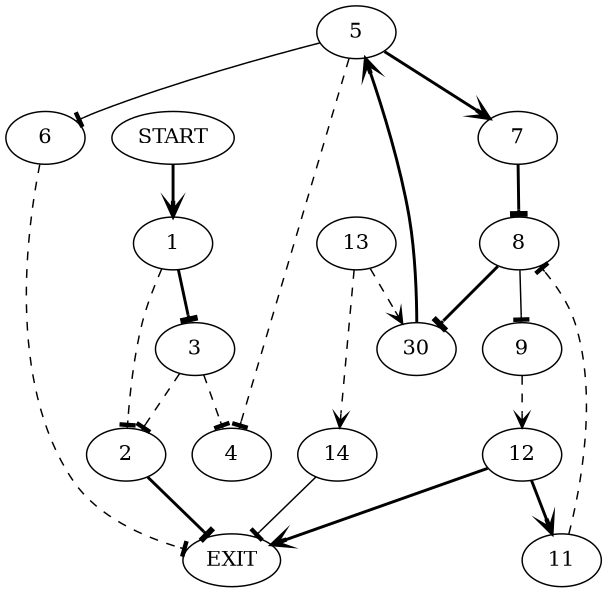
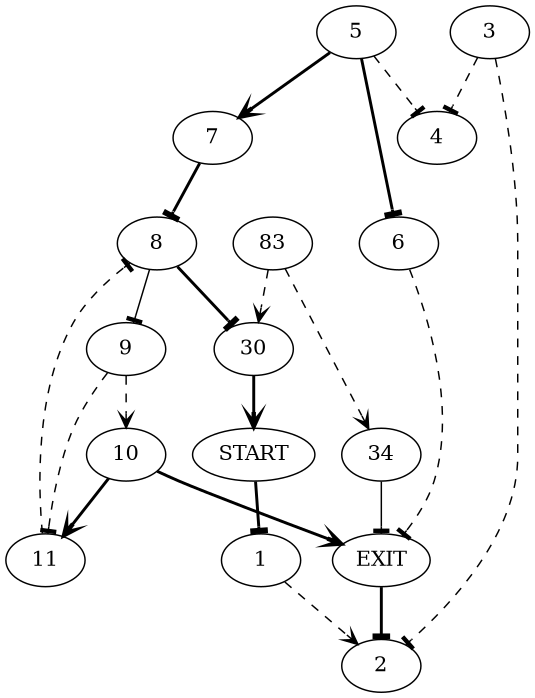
(200, 77) -> (377, 134)
(173, 183) -> (257, 502)
(405, 195) -> (254, 395)
(356, 243) -> (273, 243)
(183, 292) -> none
(138, 343) -> (316, 608)
none -> (67, 445)
(337, 455) -> (381, 455)
(522, 455) -> (126, 455)
(176, 504) -> (381, 610)
